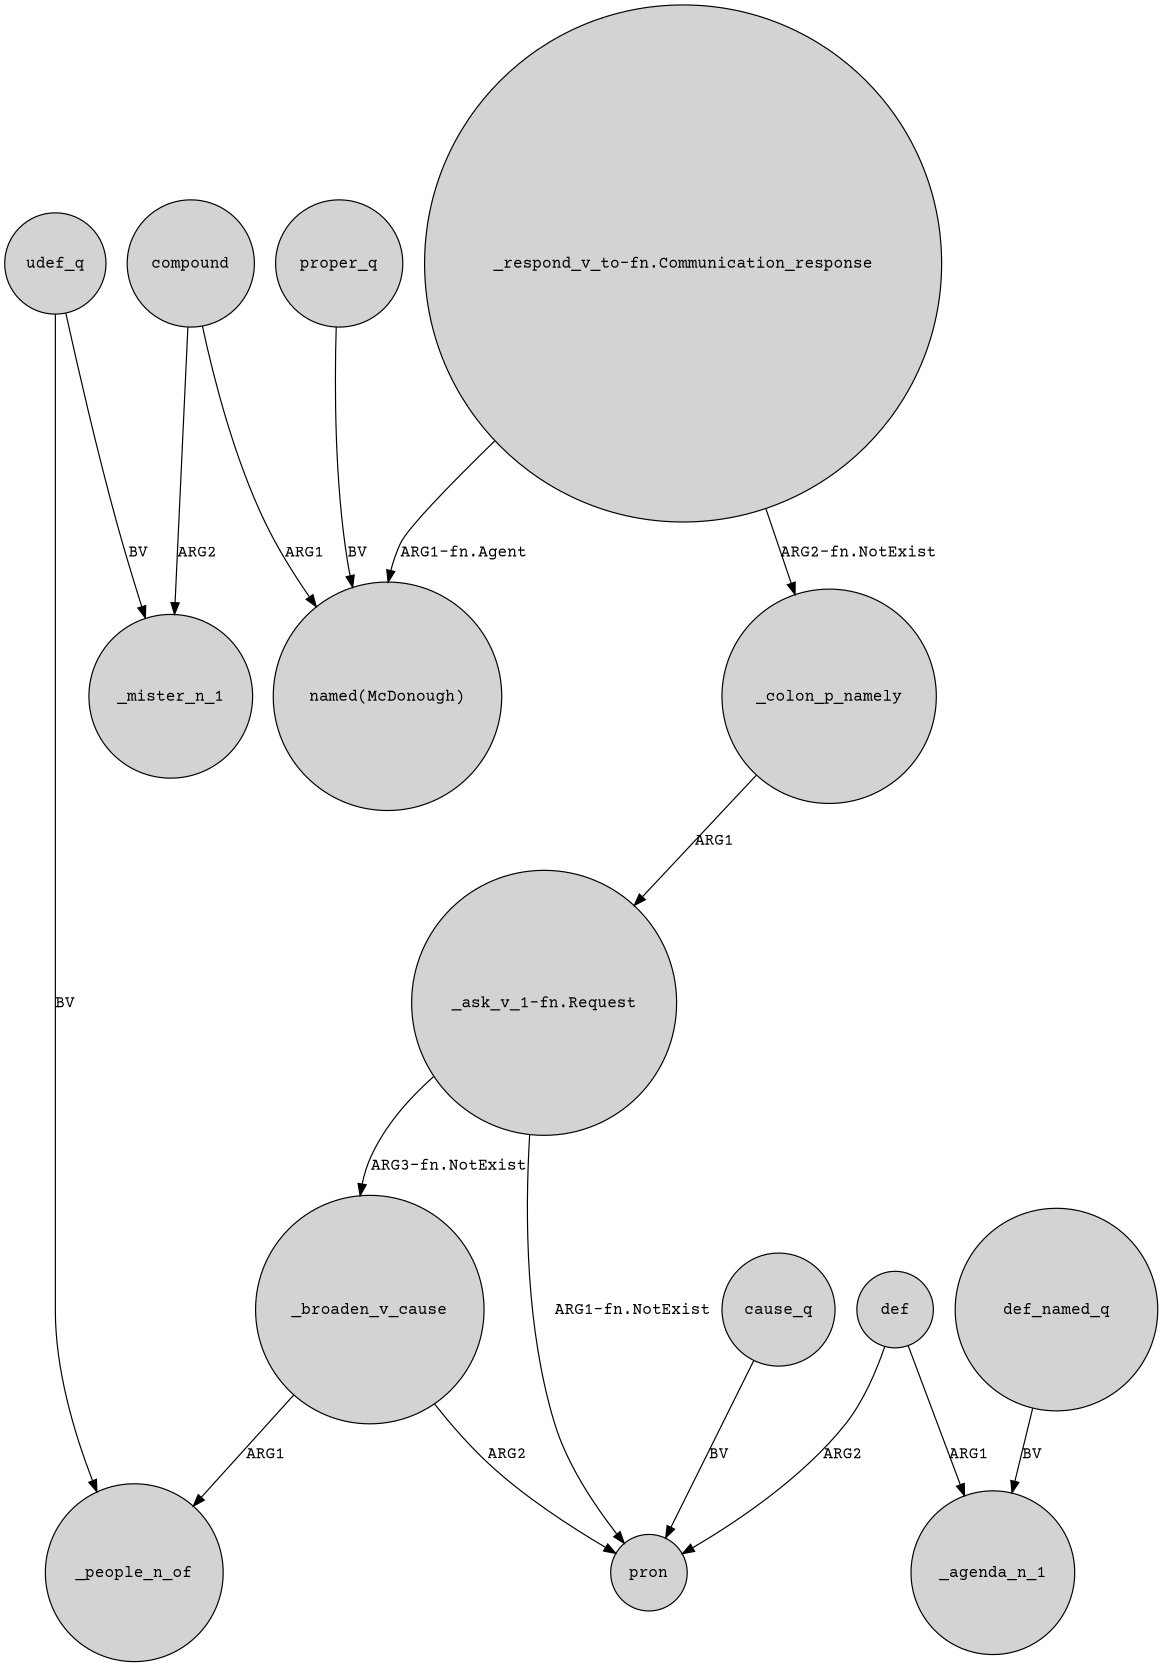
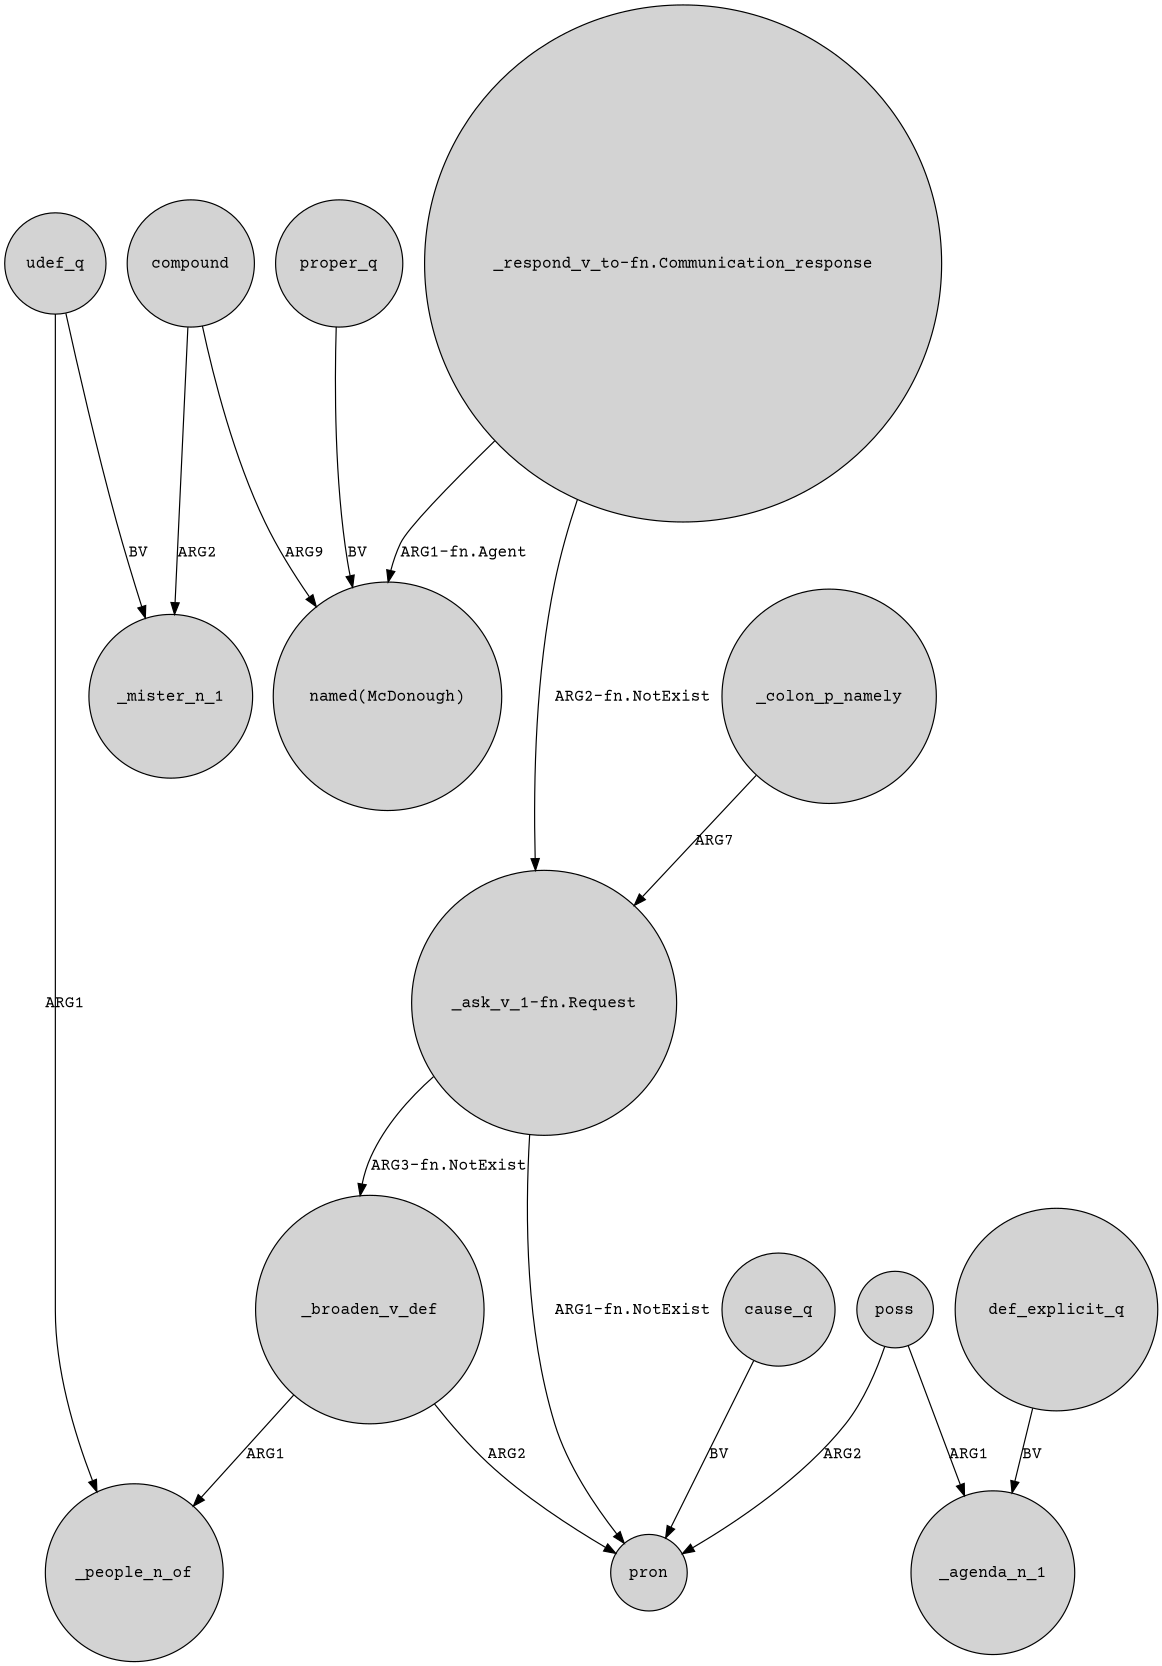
(779, 546) -> (541, 677)
(305, 552) -> (305, 552)
(715, 840) -> (715, 840)
(65, 1003) -> (65, 1003)
(370, 1310) -> (370, 1310)
(895, 1310) -> (895, 1310)
(1056, 1310) -> (1056, 1310)
